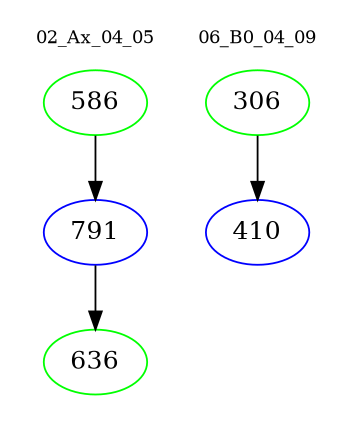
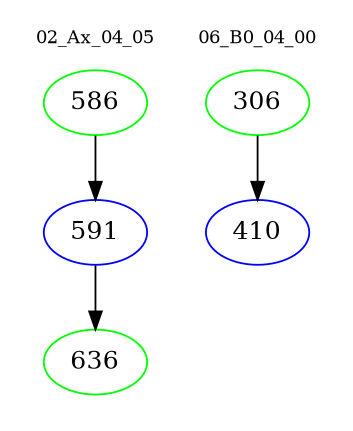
(258, 39) -> (258, 39)
(95, 232) -> (95, 232)
